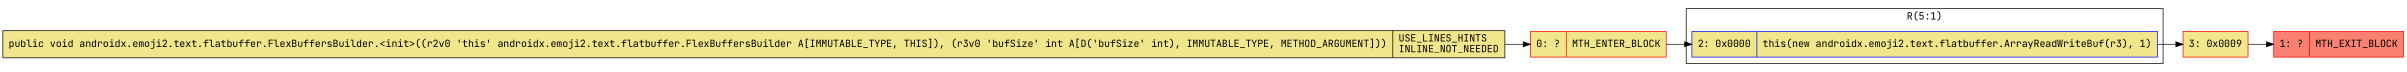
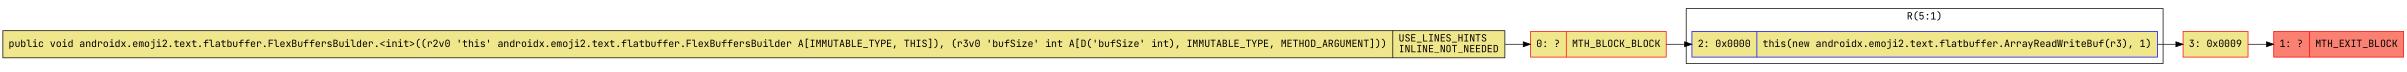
(1616, 44) -> (1616, 44)
